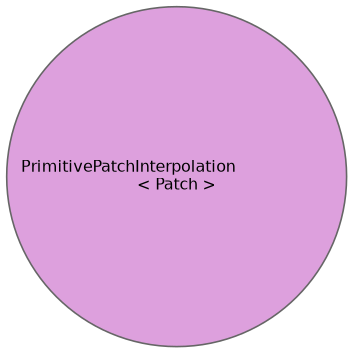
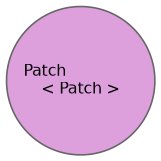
(177, 177) -> (81, 81)
